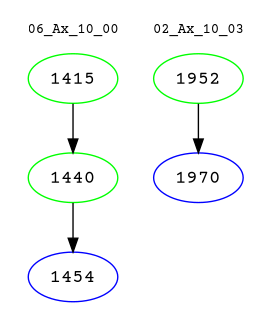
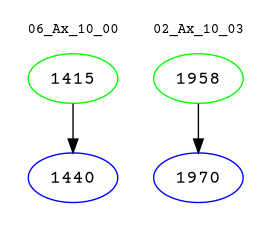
(198, 79) -> (198, 79)
(73, 178) -> (73, 178)
(73, 277) -> none
